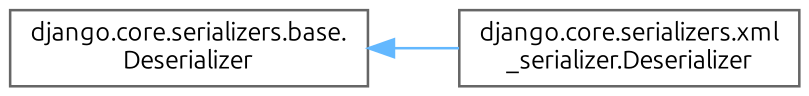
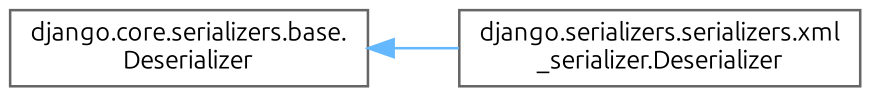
(629, 48) -> (660, 48)
